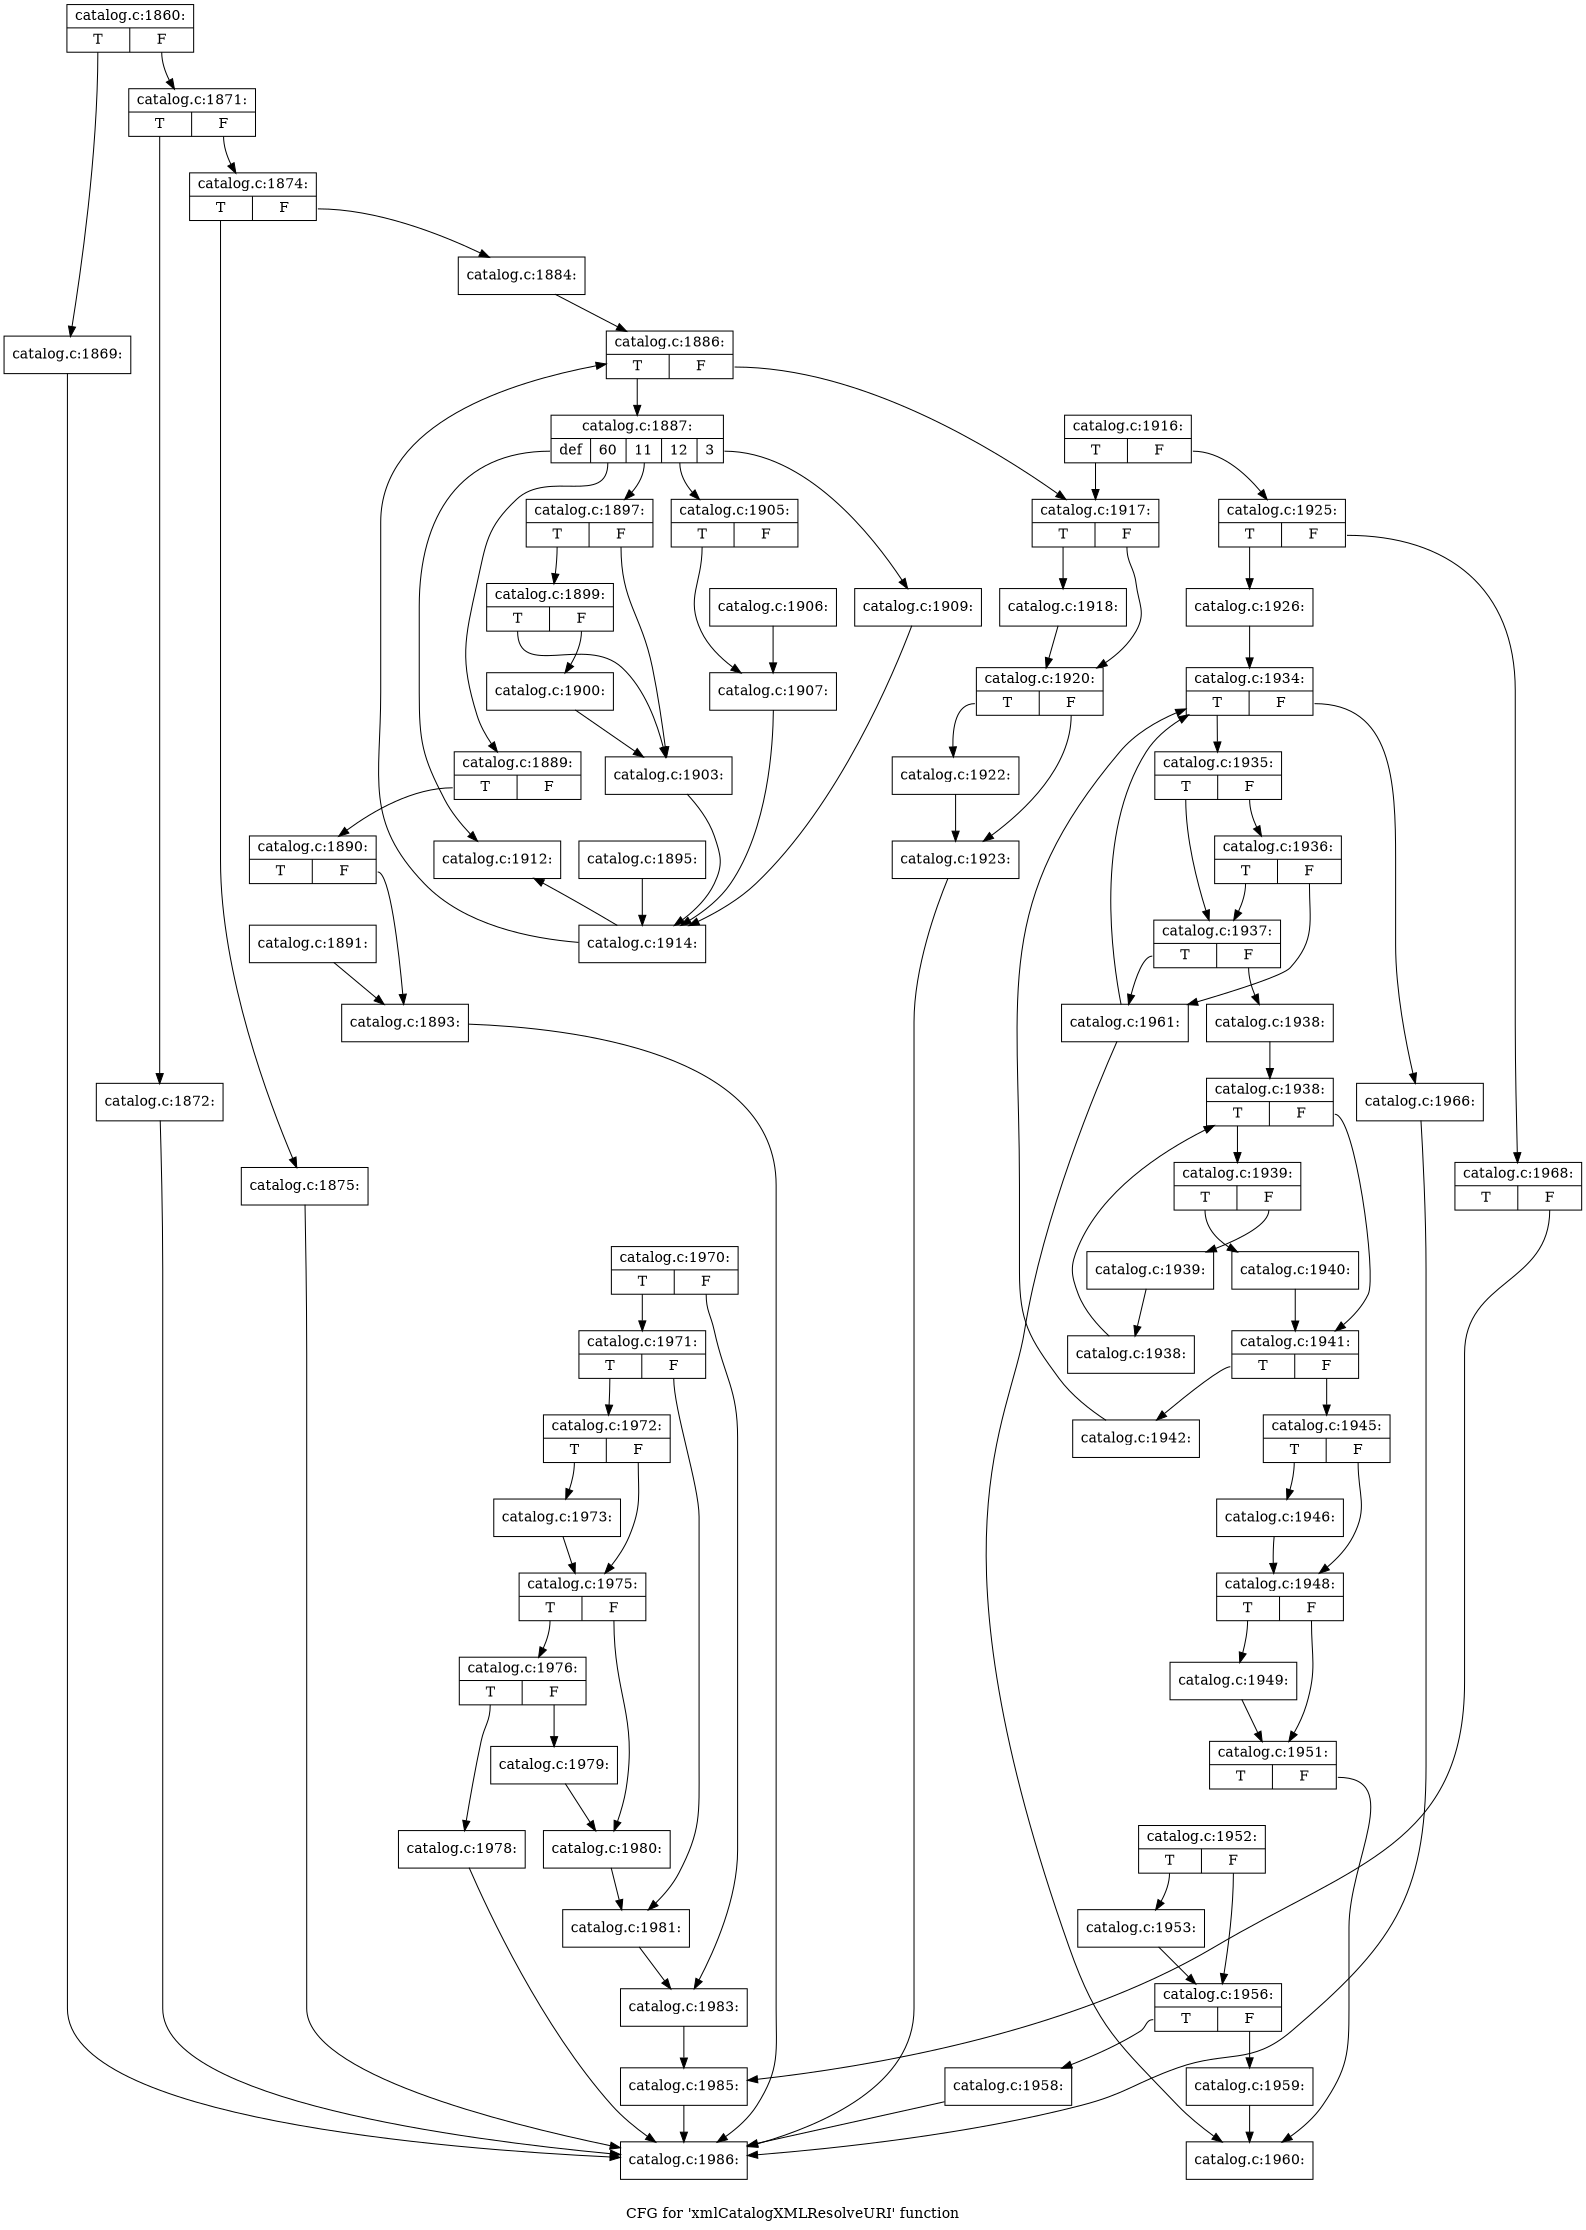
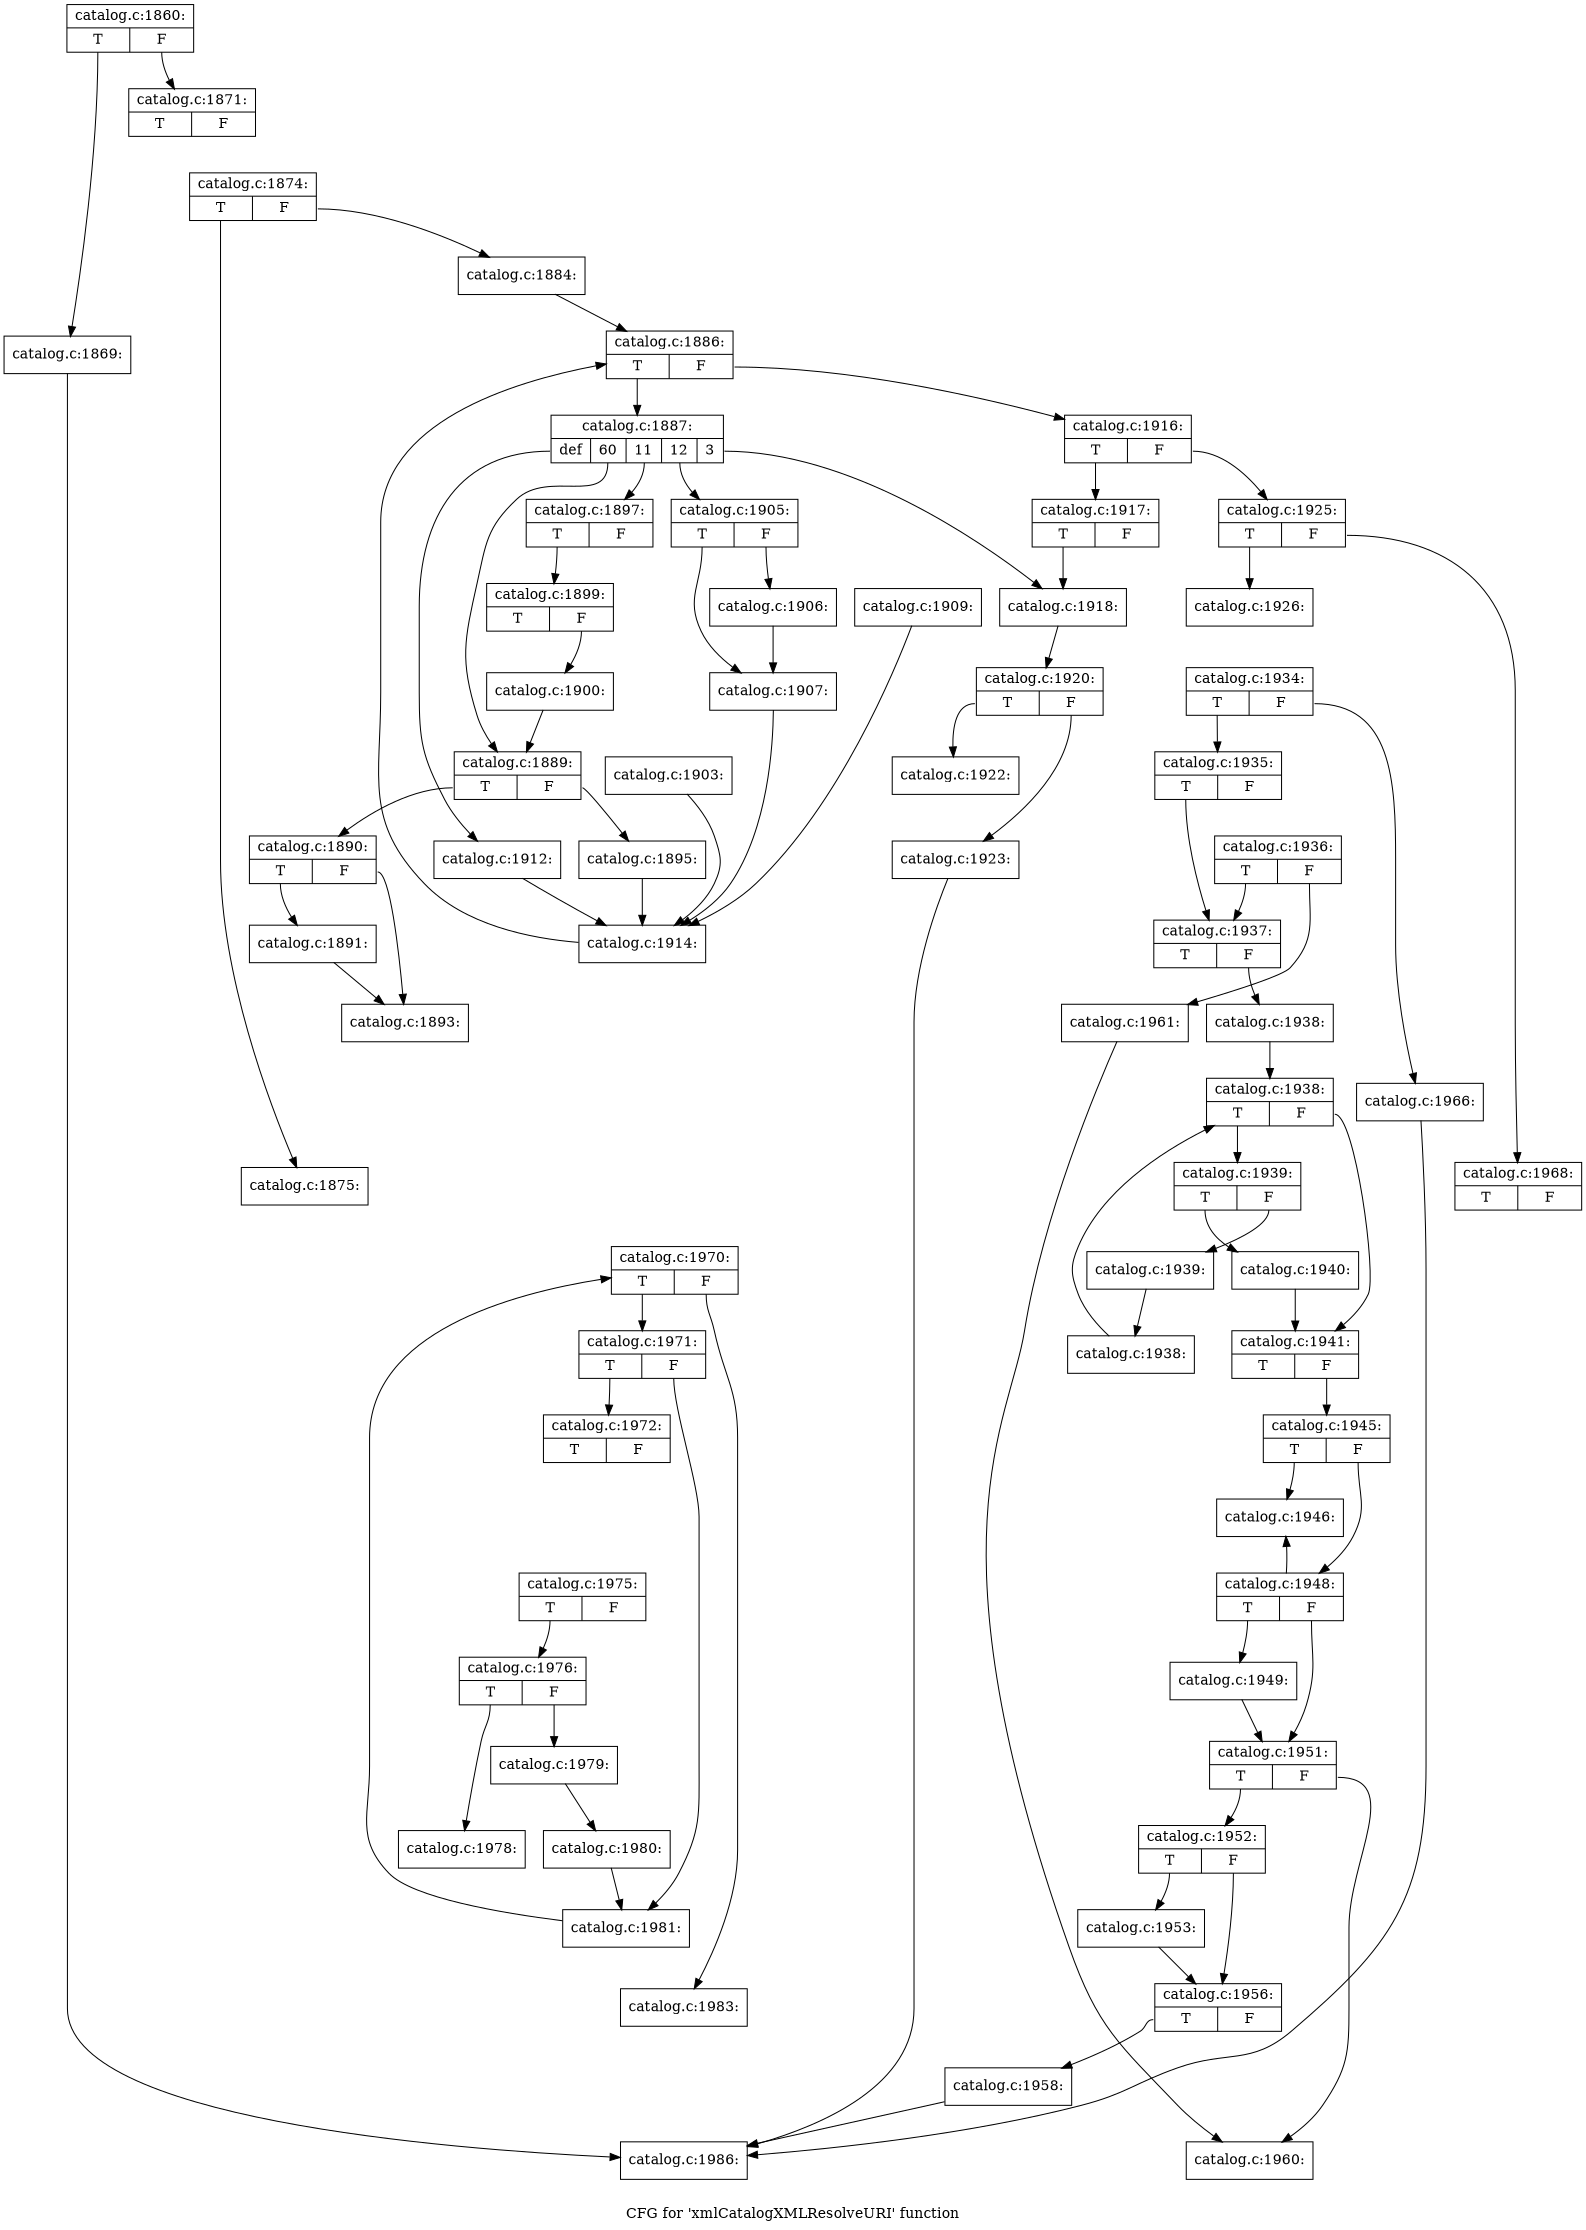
(226, 151) -> none
(905, 407) -> (896, 382)
(827, 495) -> (889, 493)
none -> (767, 563)
(1141, 611) -> none
(1250, 642) -> none
(647, 646) -> none
(609, 659) -> none
(605, 731) -> (537, 726)
none -> (603, 810)
(956, 813) -> none
(1252, 814) -> none
(1114, 852) -> none
none -> (284, 901)
(580, 904) -> (559, 900)
(1138, 973) -> none
(160, 1102) -> none
(1136, 1439) -> none
(776, 1479) -> none
(636, 1517) -> none
(557, 1518) -> none
(1273, 1550) -> (1287, 1560)
(627, 1721) -> none
(307, 1779) -> none
none -> (1238, 1804)
(652, 1964) -> (370, 1598)
(544, 2012) -> none
(684, 2087) -> none
(1250, 2087) -> none
